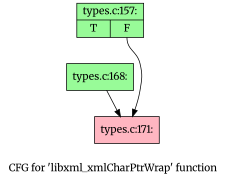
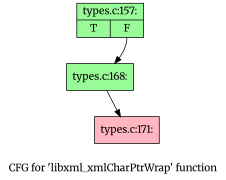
(142, 72) -> (125, 48)
